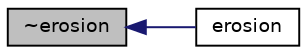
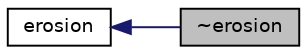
(171, 27) -> (156, 27)
